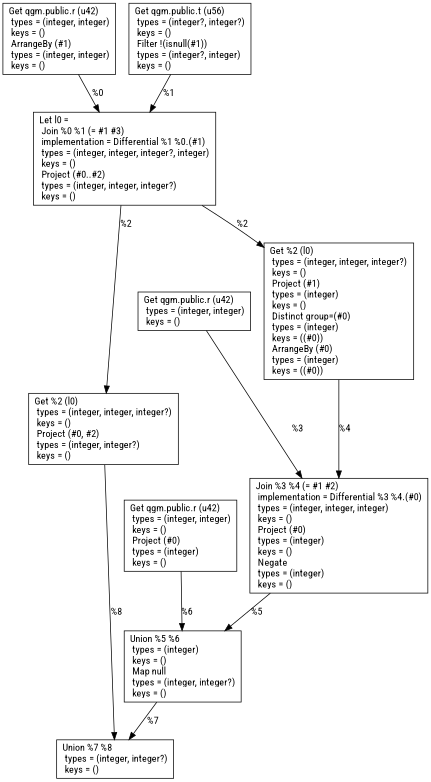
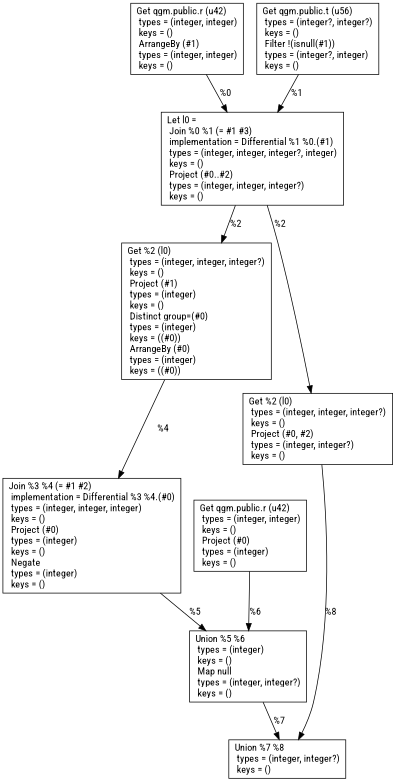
(194, 311) -> none
